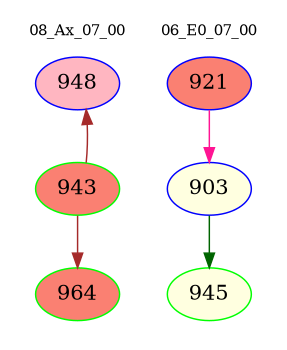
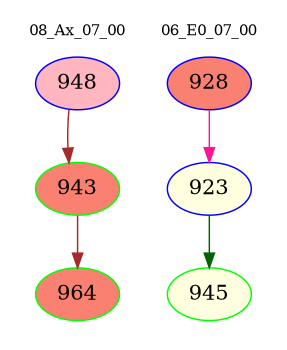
(209, 83) -> (209, 83)
(87, 144) -> (68, 129)
(209, 189) -> (209, 189)
